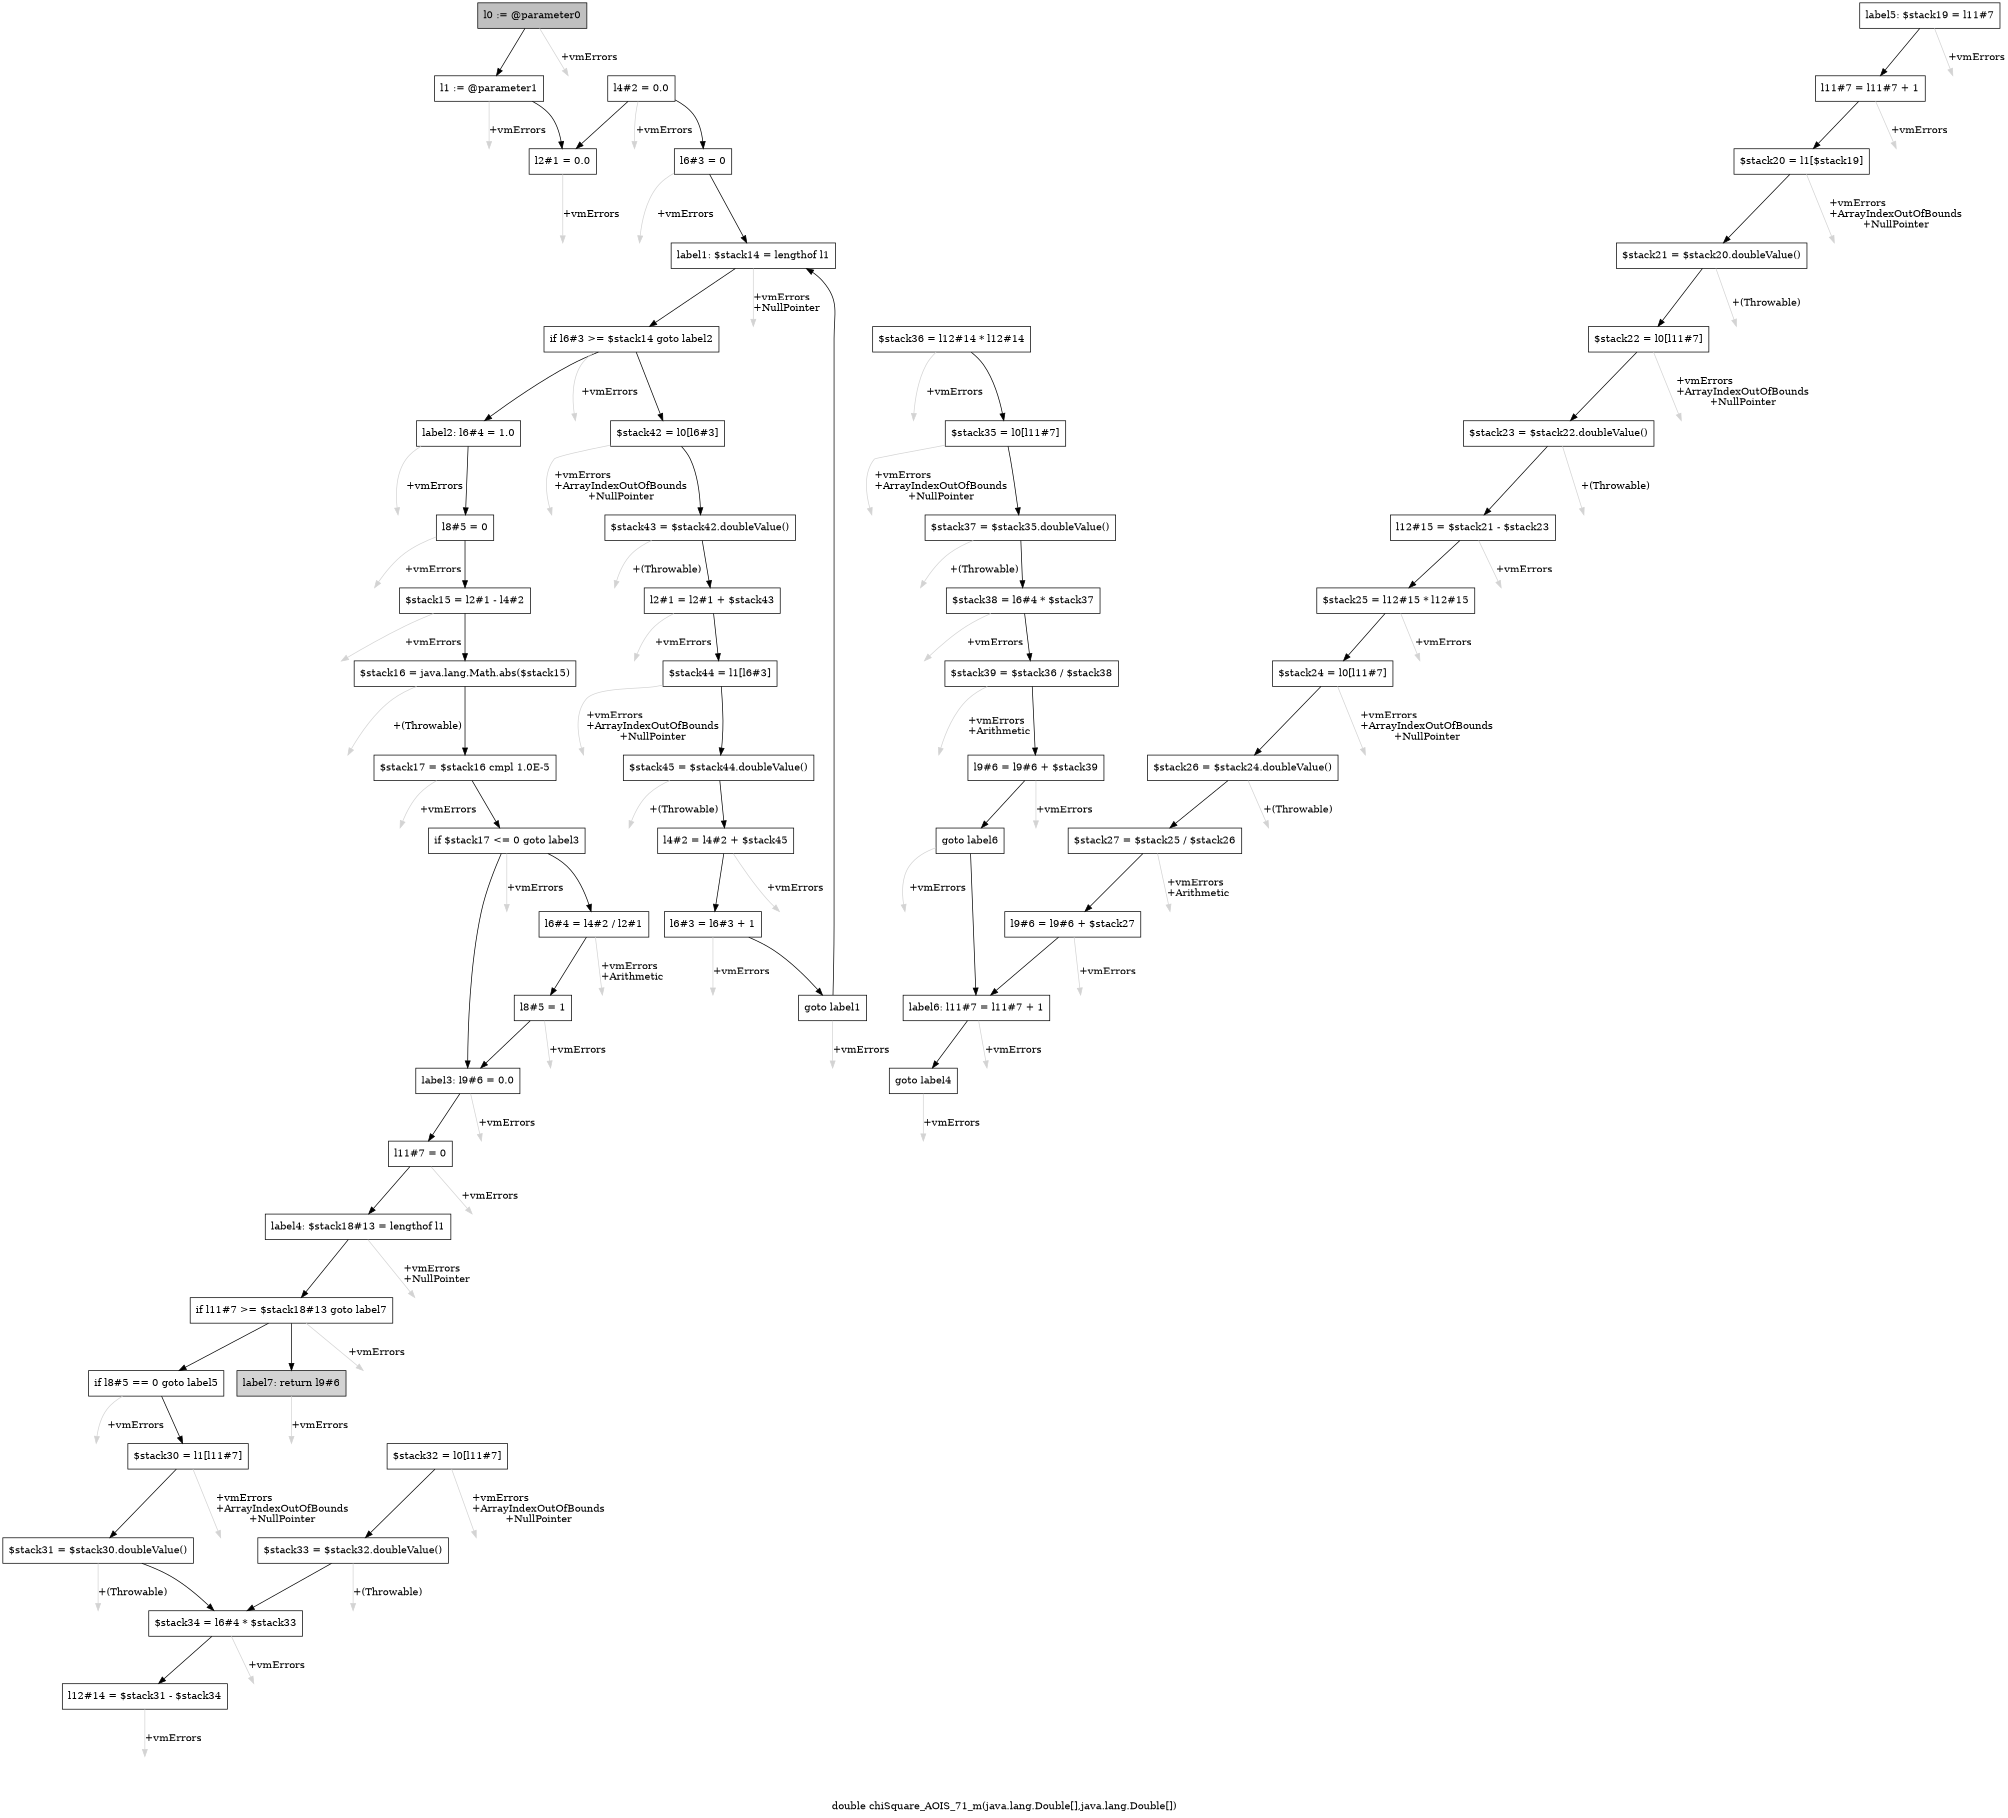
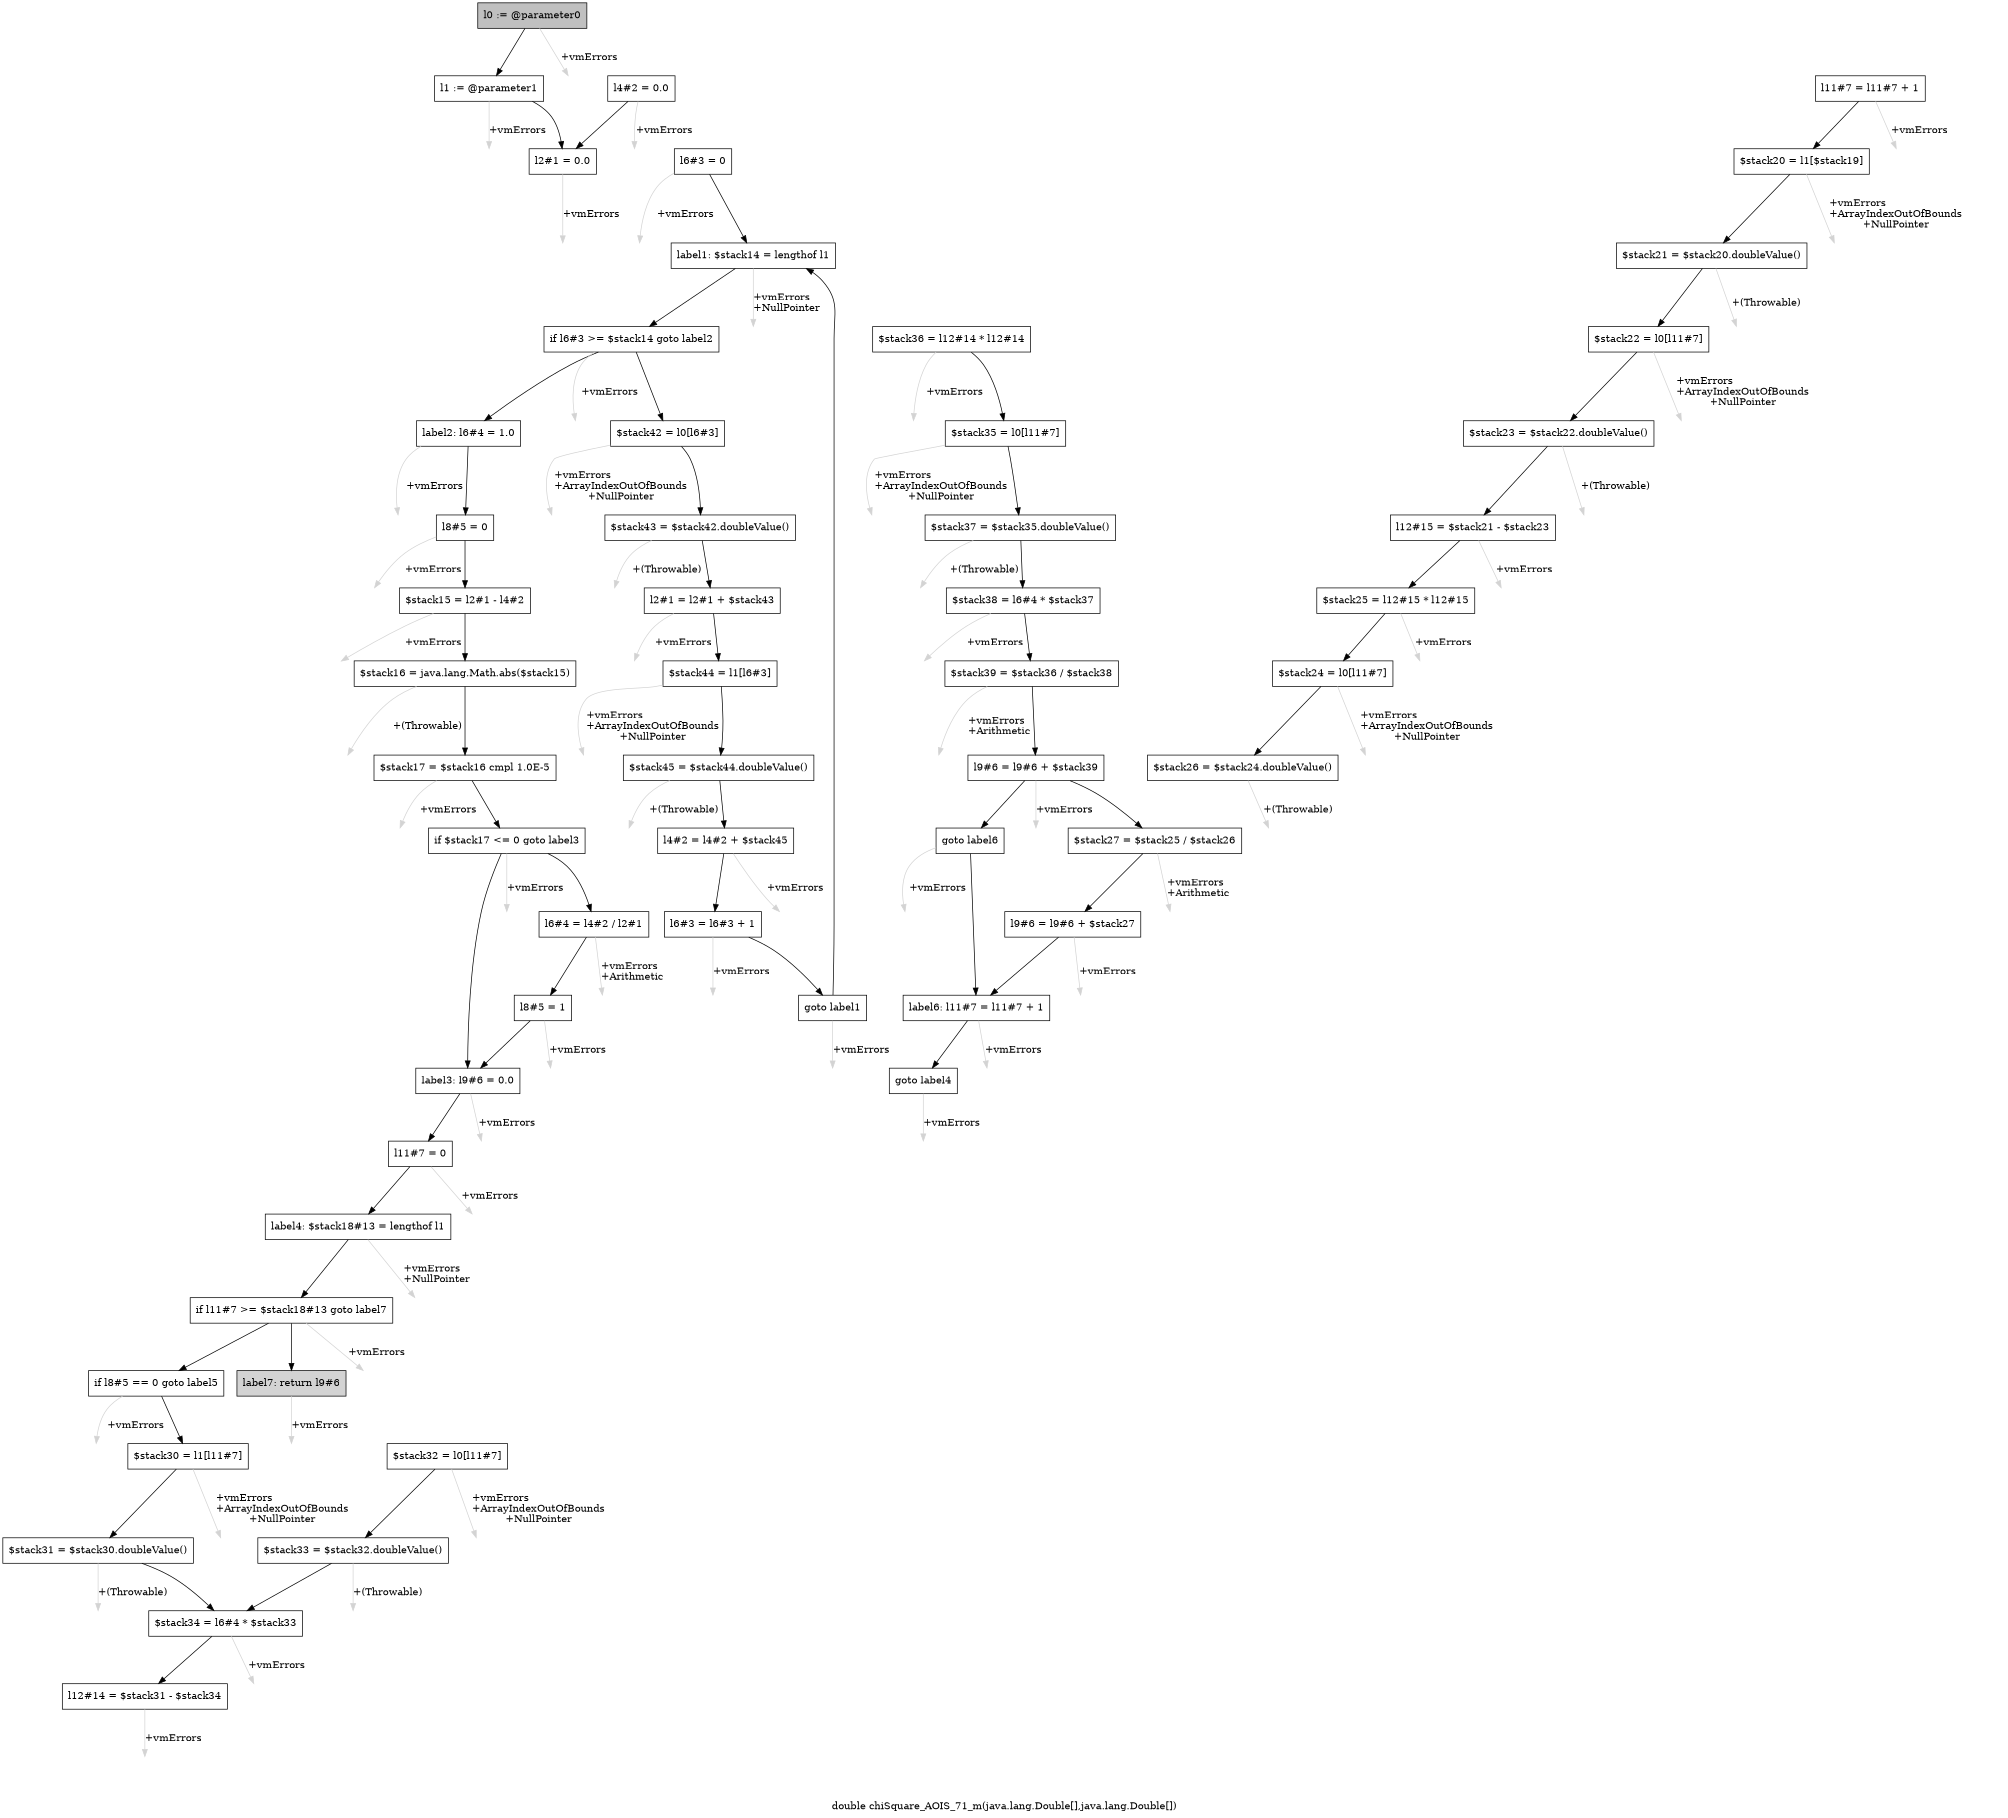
(1930, 16) -> none
(695, 117) -> none
(1202, 802) -> (1105, 799)
